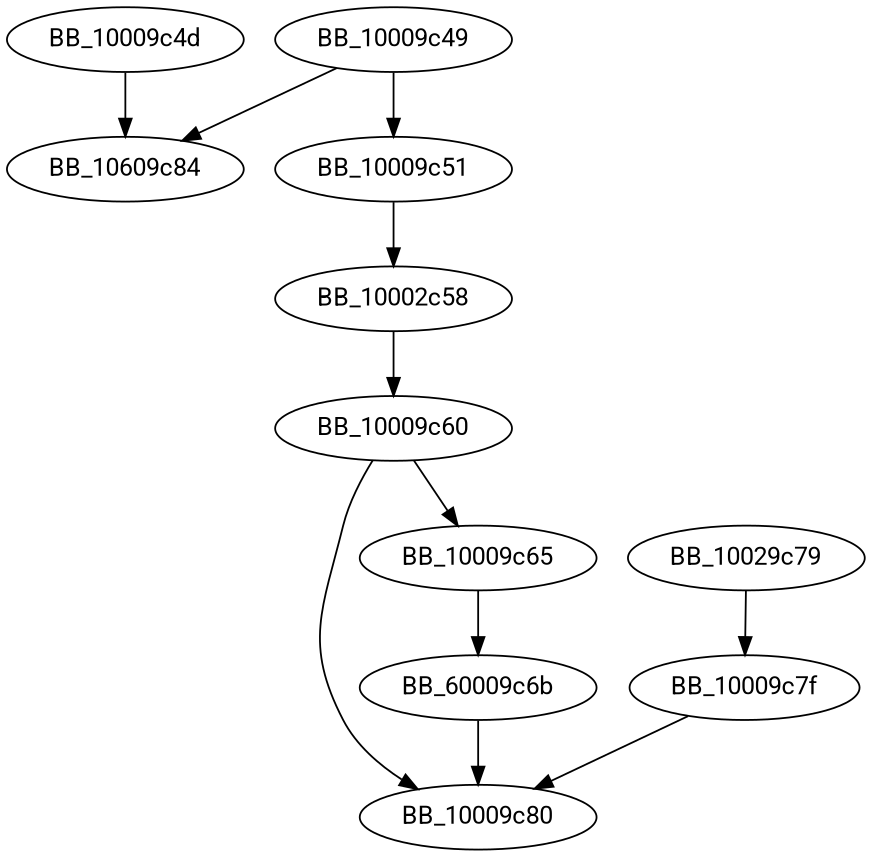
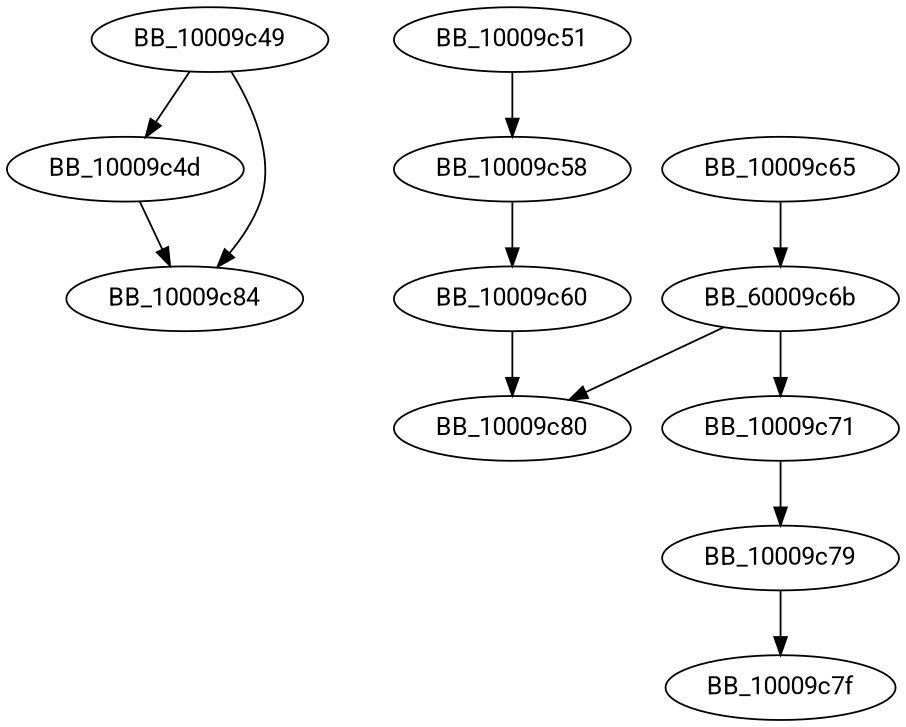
(394, 96) -> (173, 97)
(125, 169) -> (185, 299)
(394, 299) -> (512, 169)
none -> (781, 428)
(431, 486) -> none
(746, 558) -> (781, 558)
(620, 748) -> none
